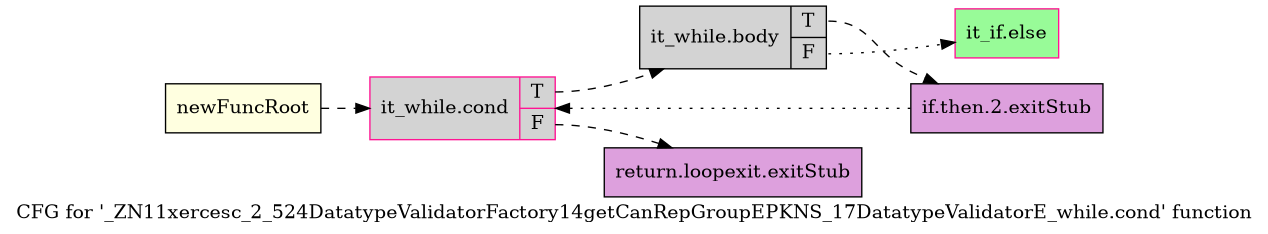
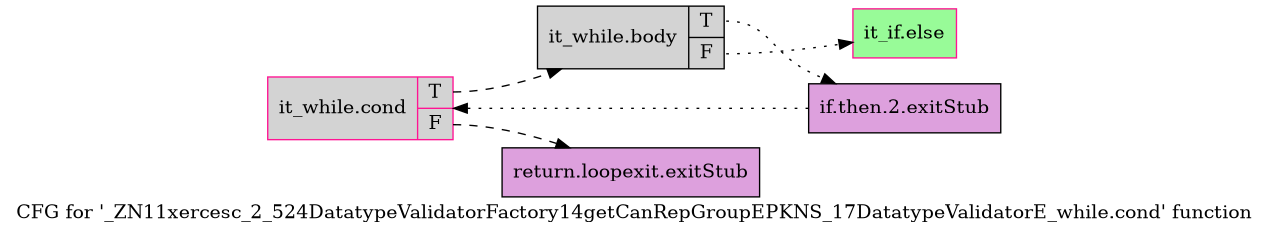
(874, 42) -> (772, 42)
(243, 108) -> none
